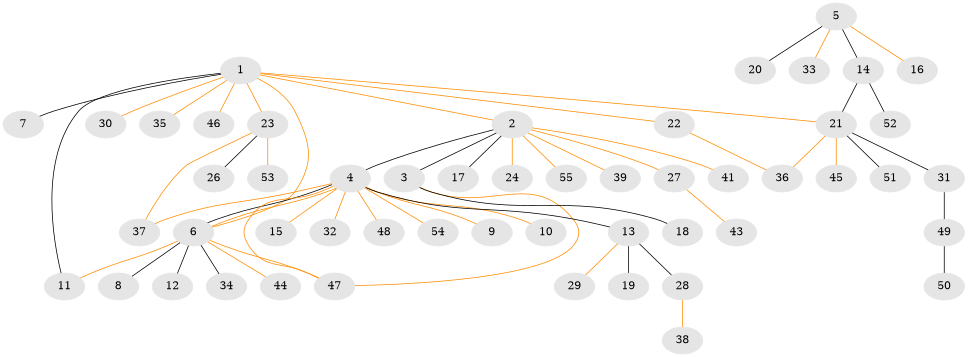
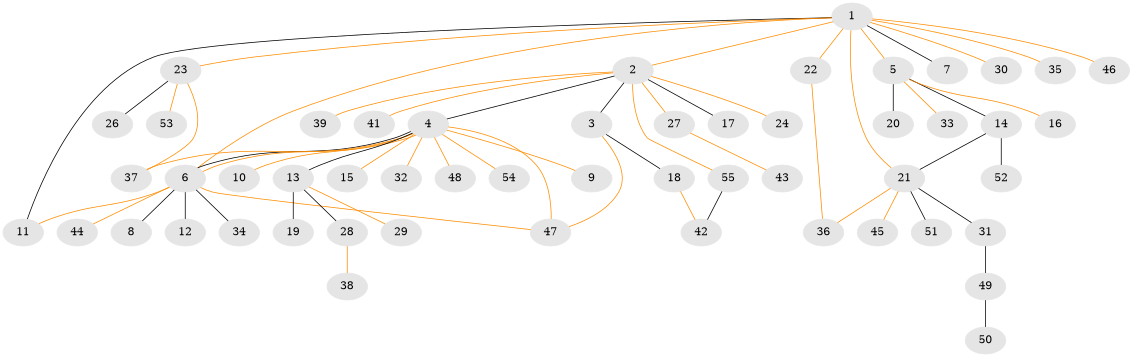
none -> (873, 43)
none -> (701, 232)
